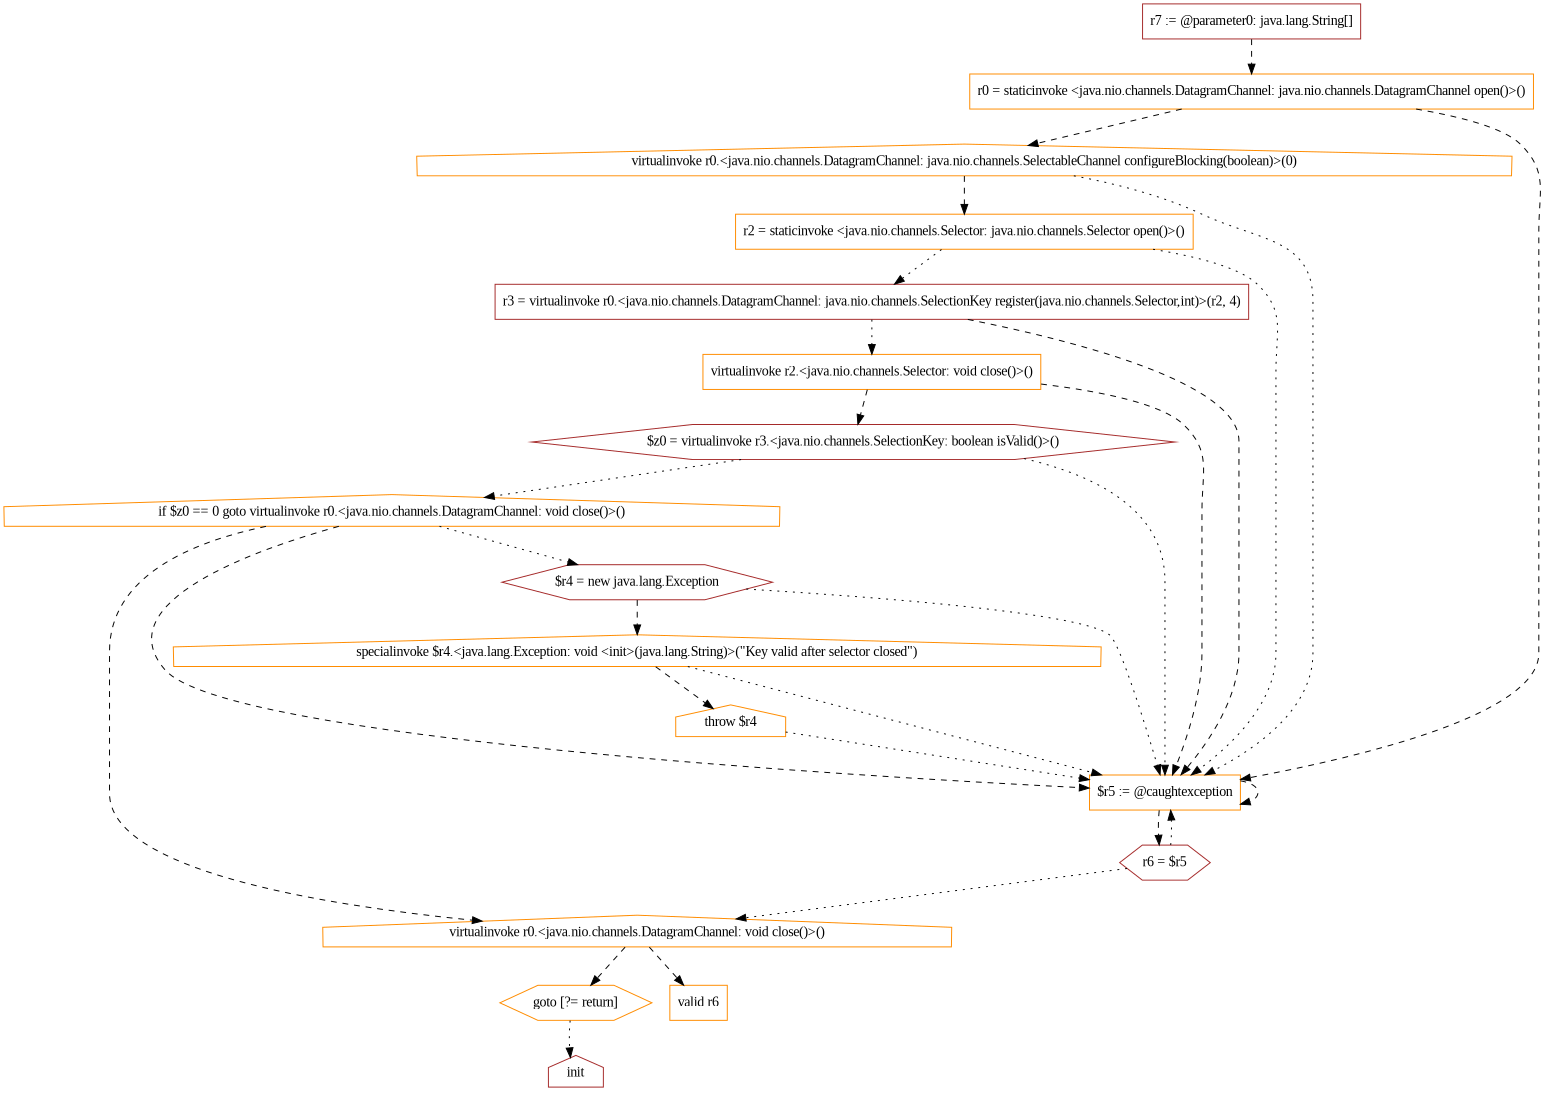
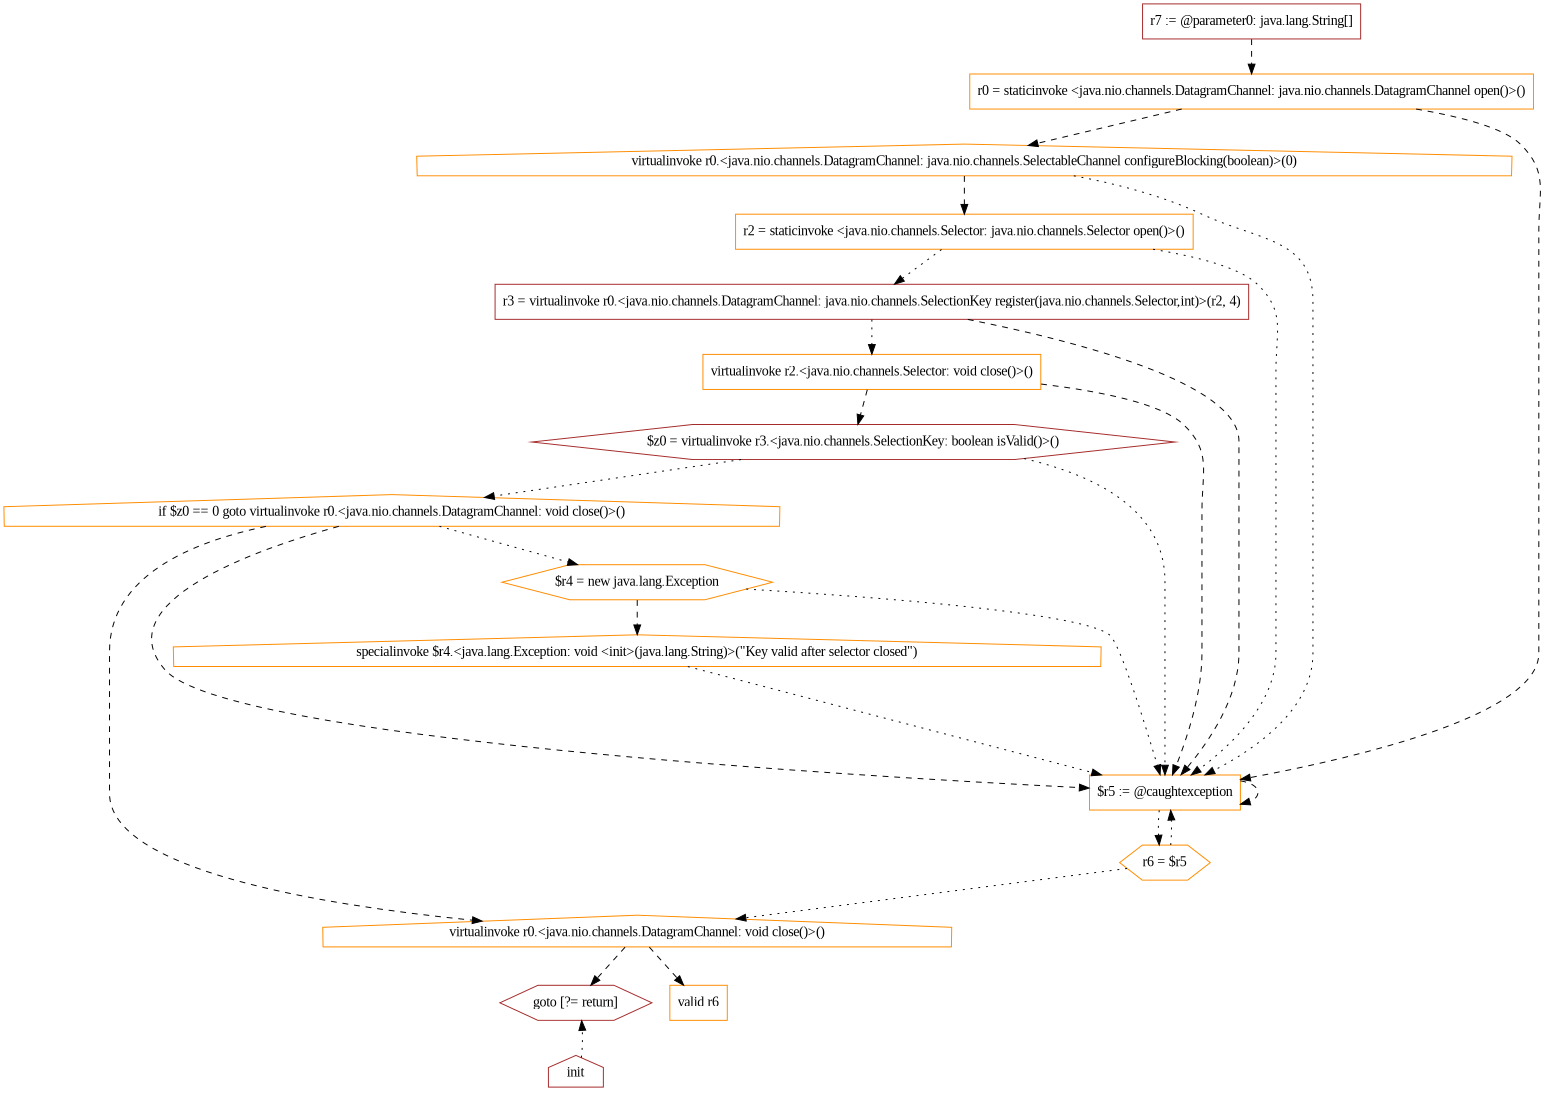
(637, 582) -> (637, 582)
(731, 722) -> none
(1158, 823) -> (1158, 823)
(1165, 863) -> (1165, 863)
(576, 1003) -> (576, 1003)
(569, 1034) -> (582, 1044)
